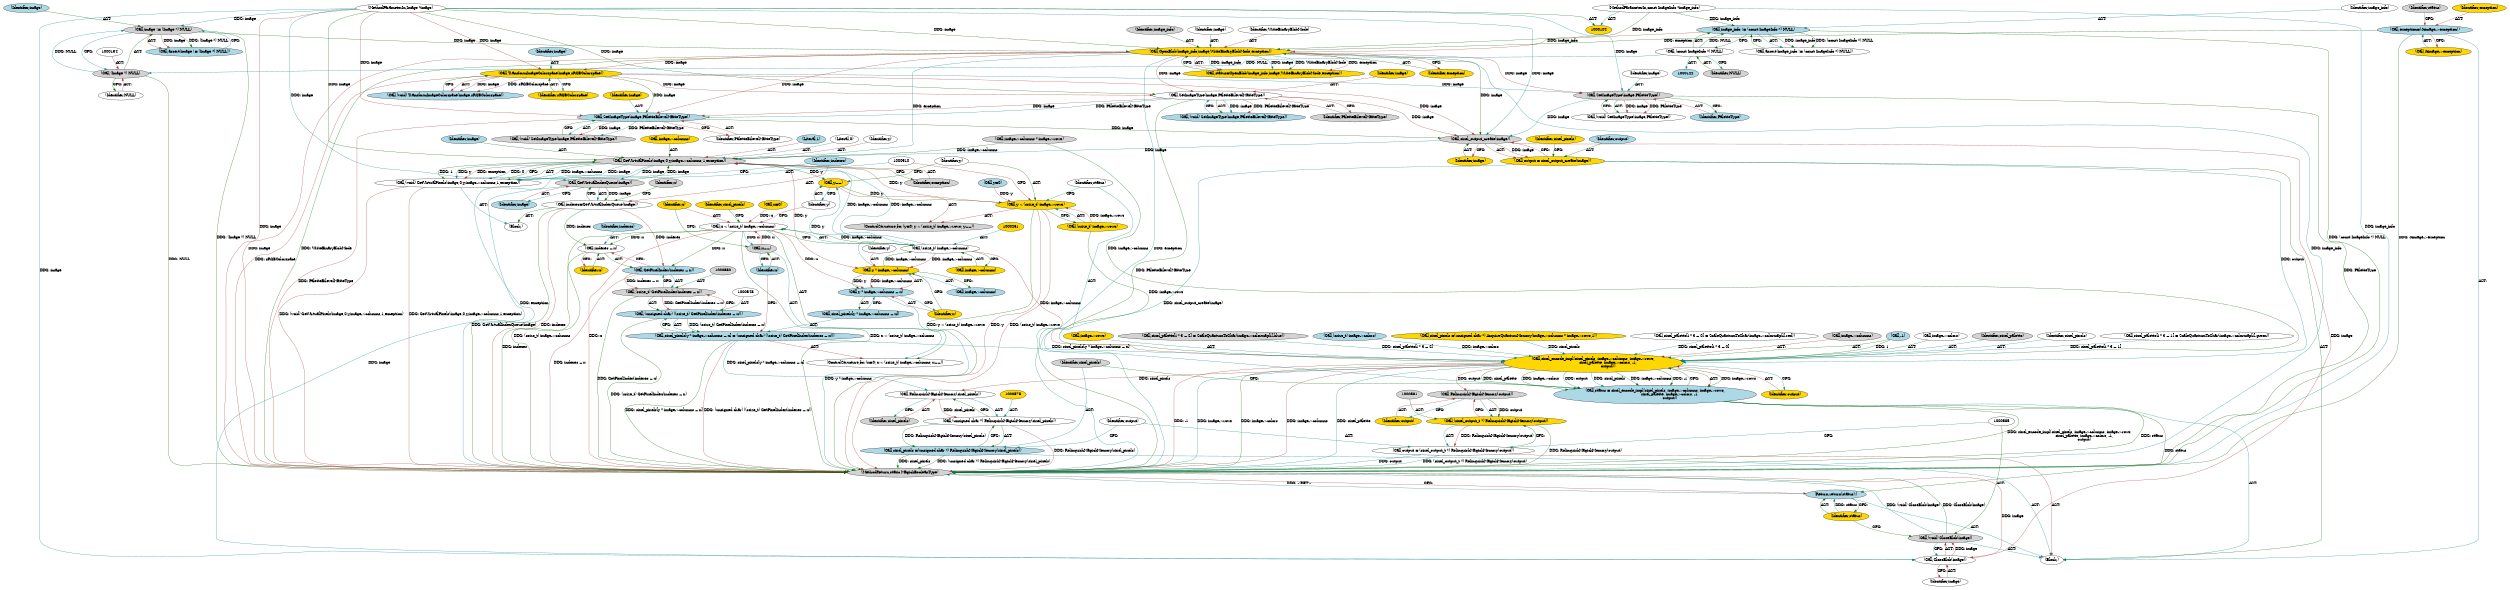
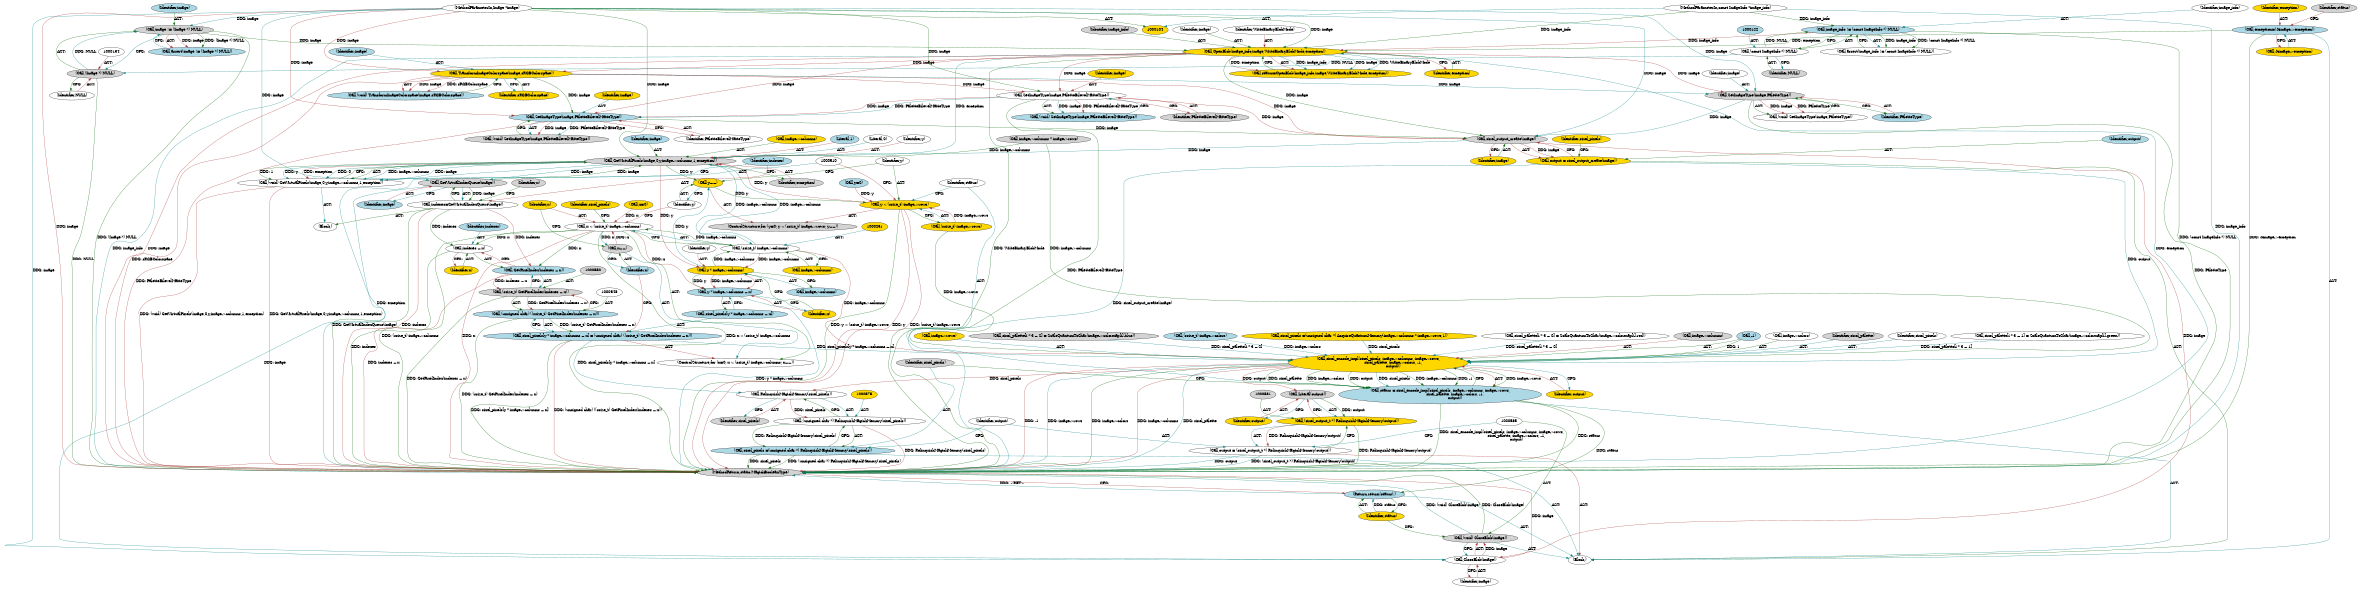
(1688, 61) -> (1750, 41)
(1477, 395) -> (1307, 395)
